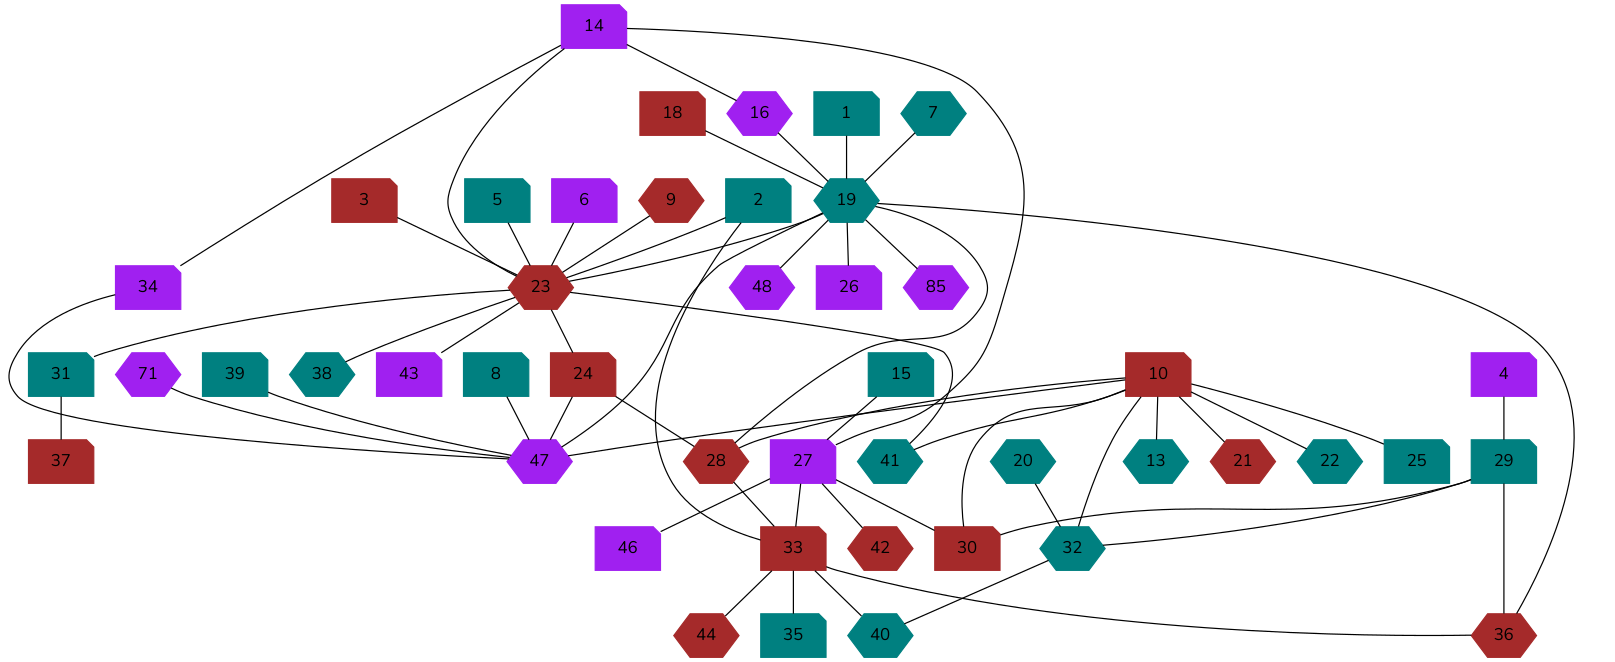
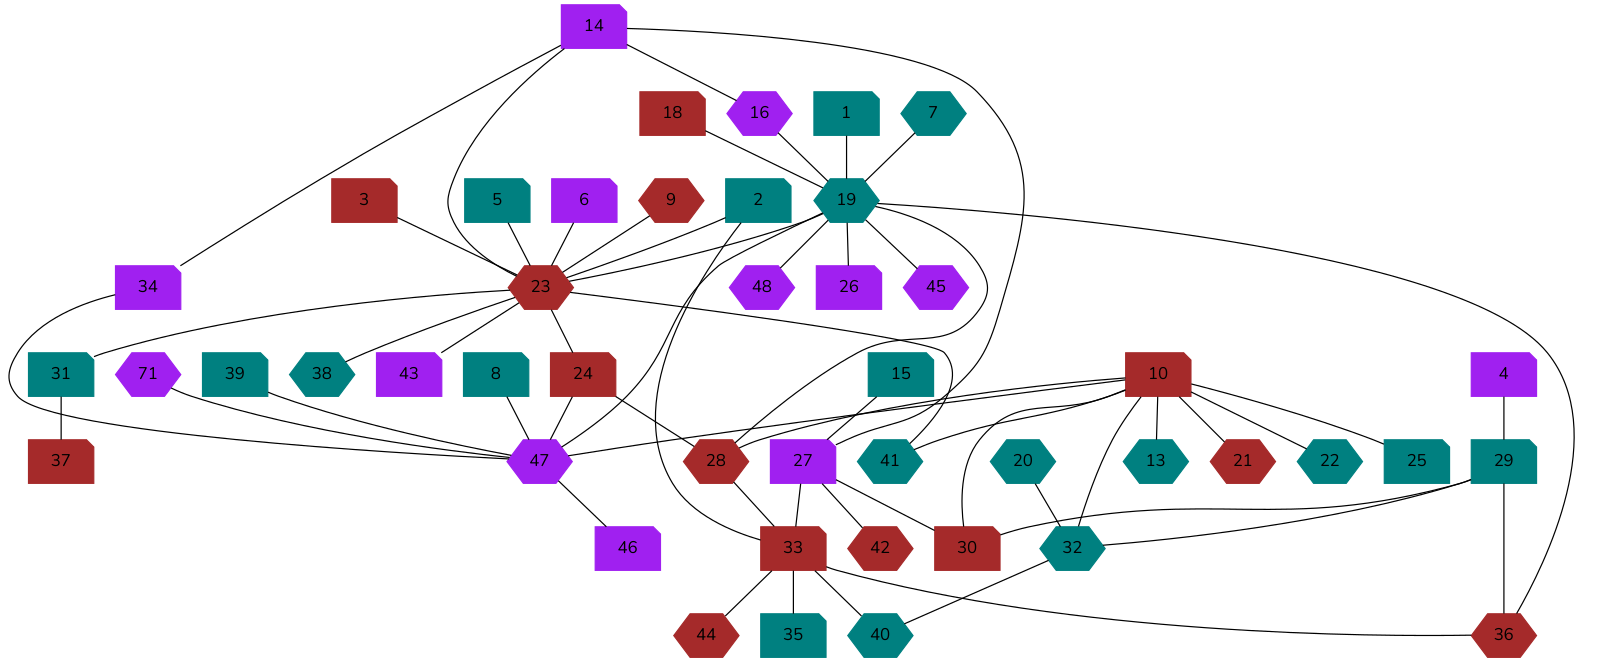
(936, 288) -> (936, 288)
(715, 505) -> (582, 504)
